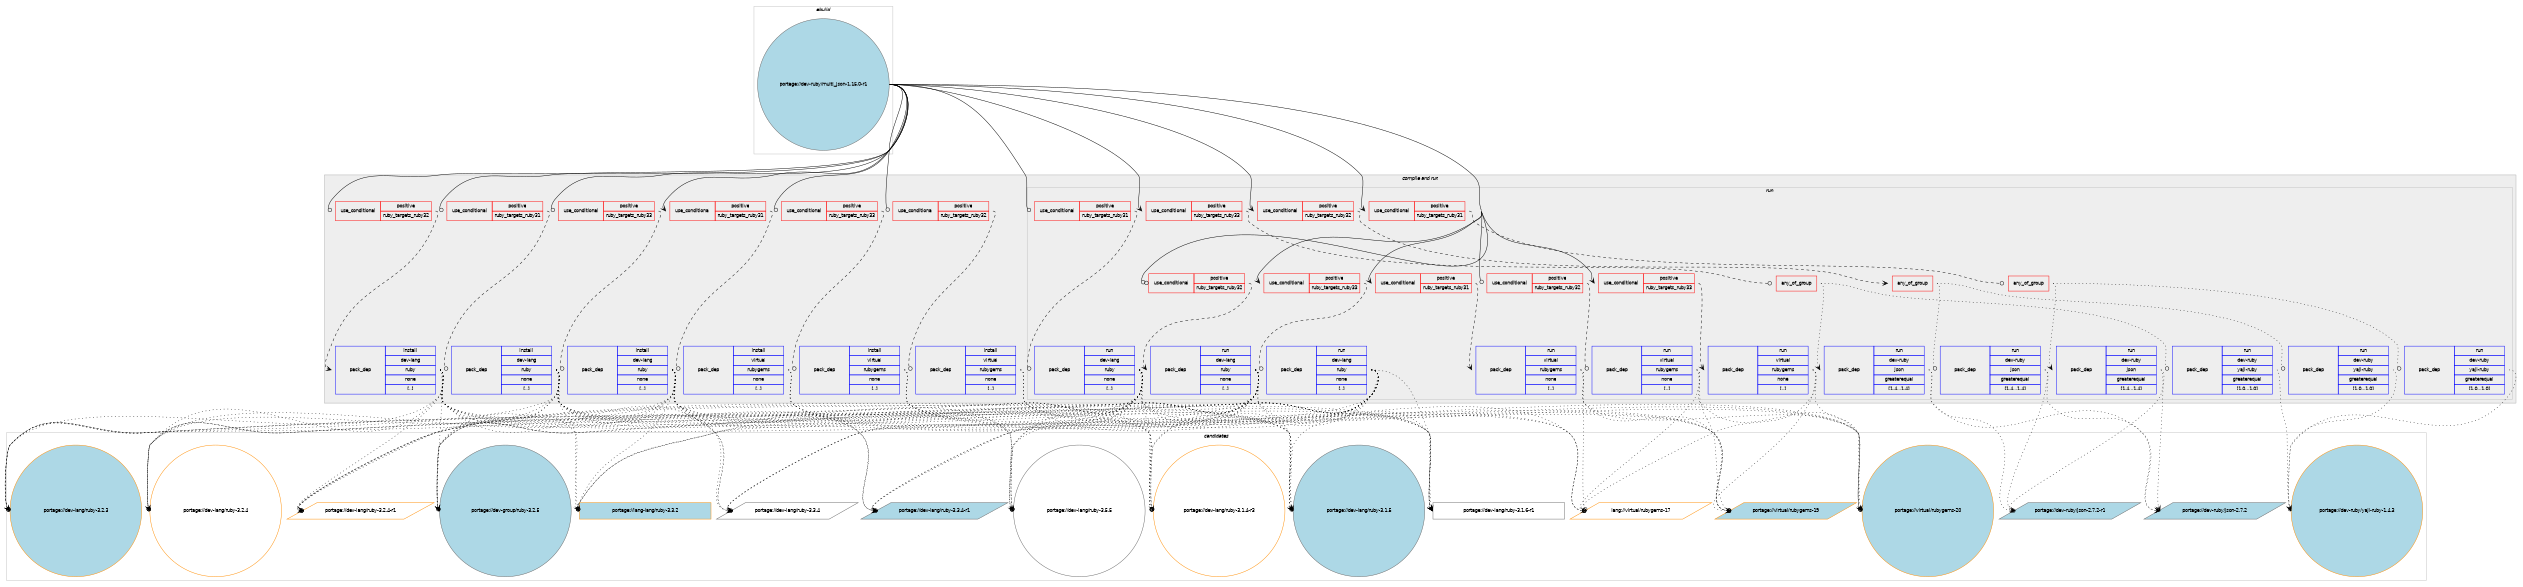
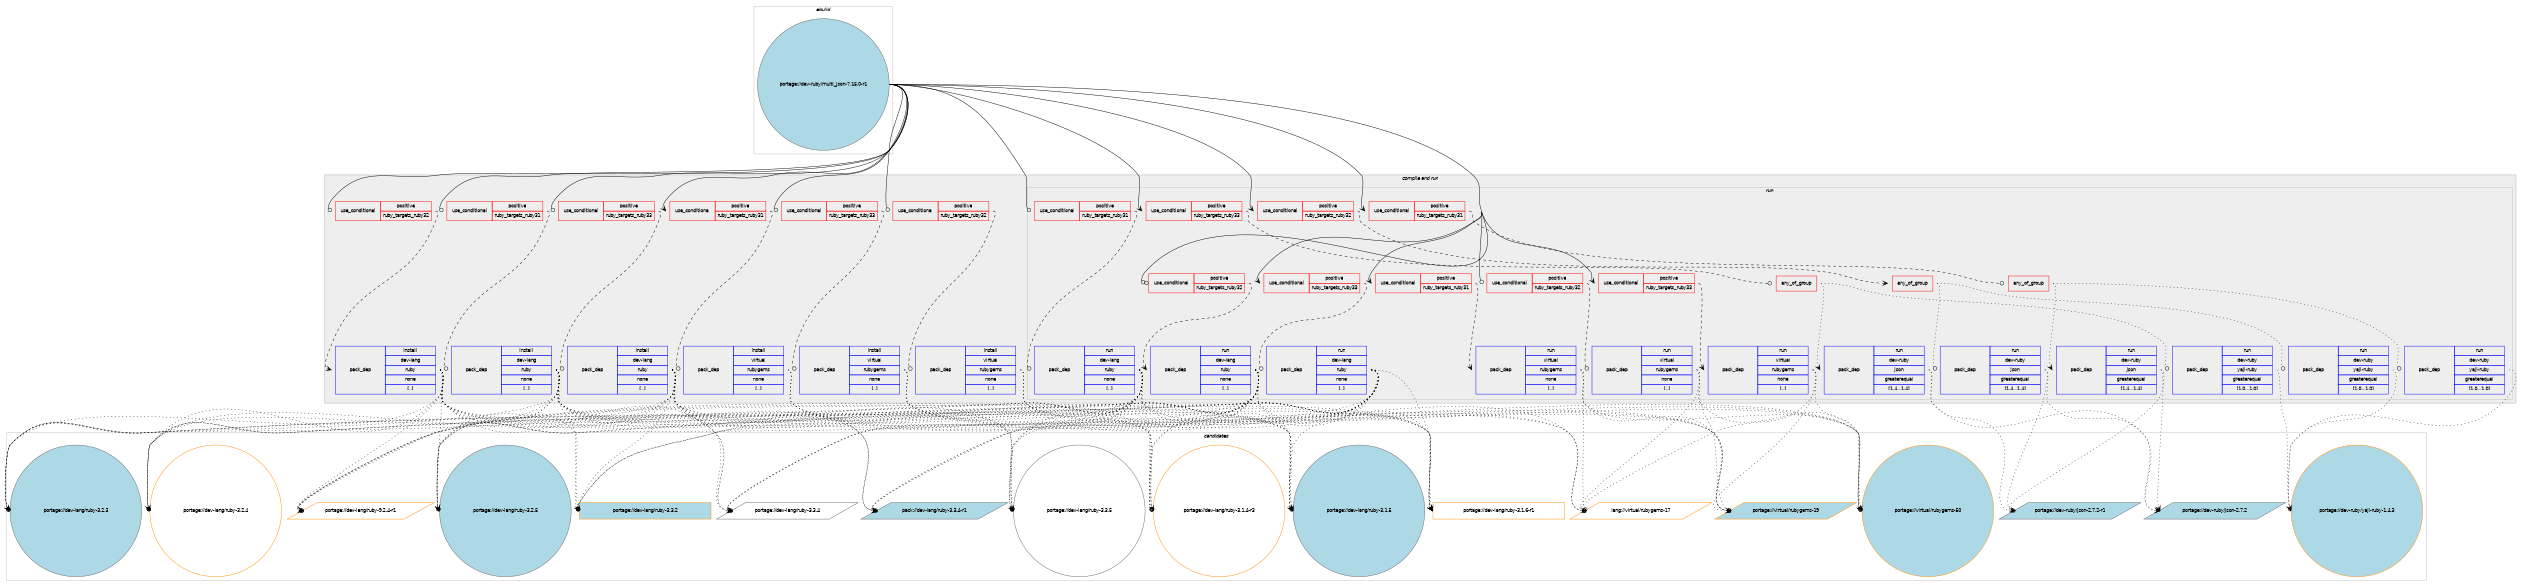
(823, 85) -> (823, 85)
(76, 511) -> (76, 511)
(361, 511) -> (361, 511)
(505, 511) -> (505, 511)
(645, 511) -> (645, 511)
(934, 511) -> (934, 511)
(1079, 511) -> (1079, 511)
(1499, 511) -> (1499, 511)
(1928, 511) -> (1928, 511)
